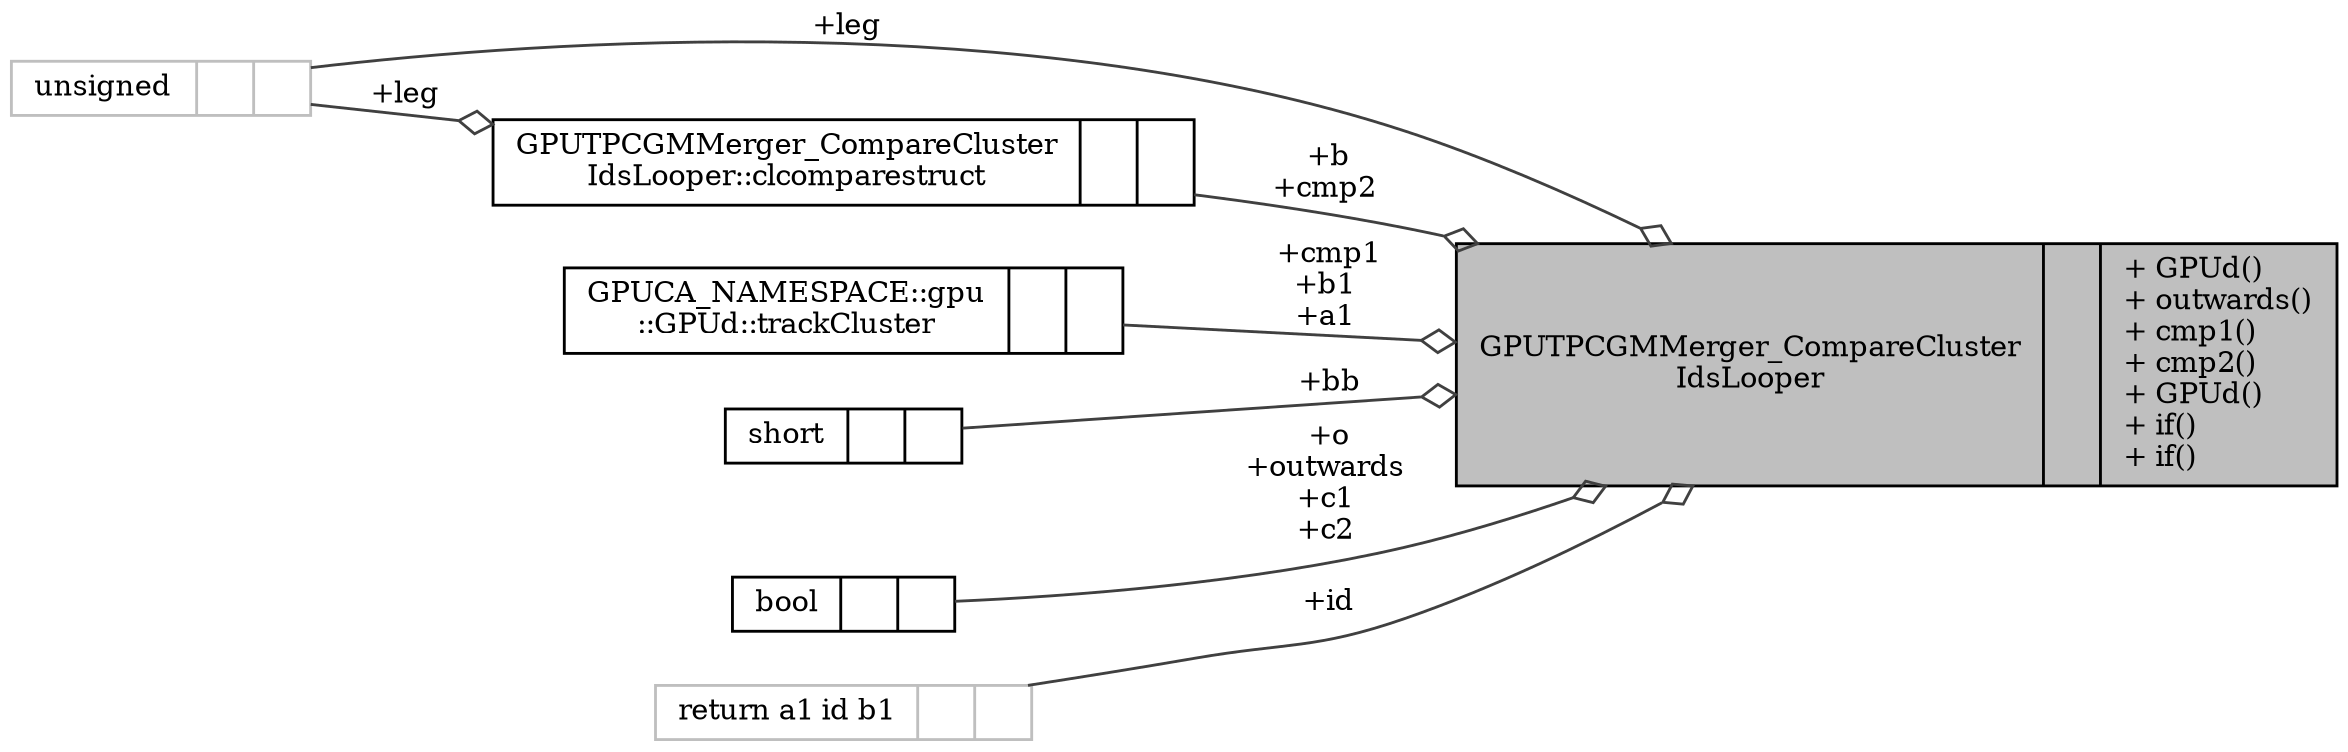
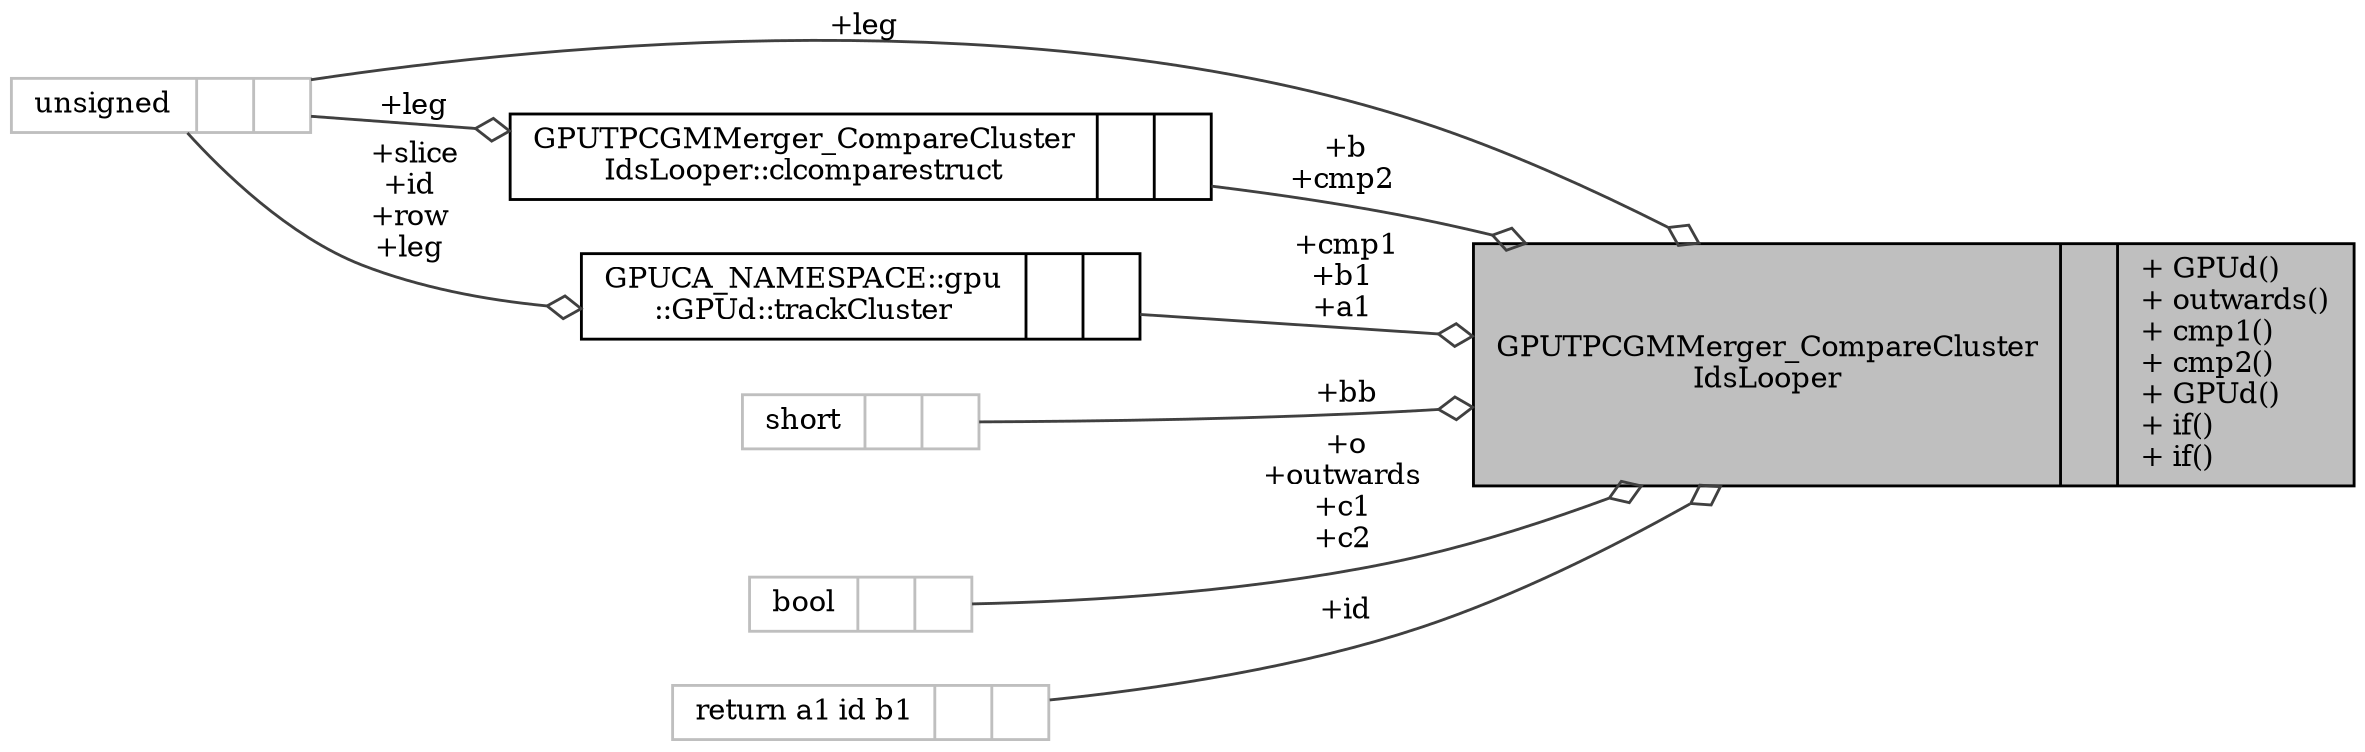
none -> (348, 259)
(844, 436) -> (861, 422)
(844, 604) -> (861, 604)
